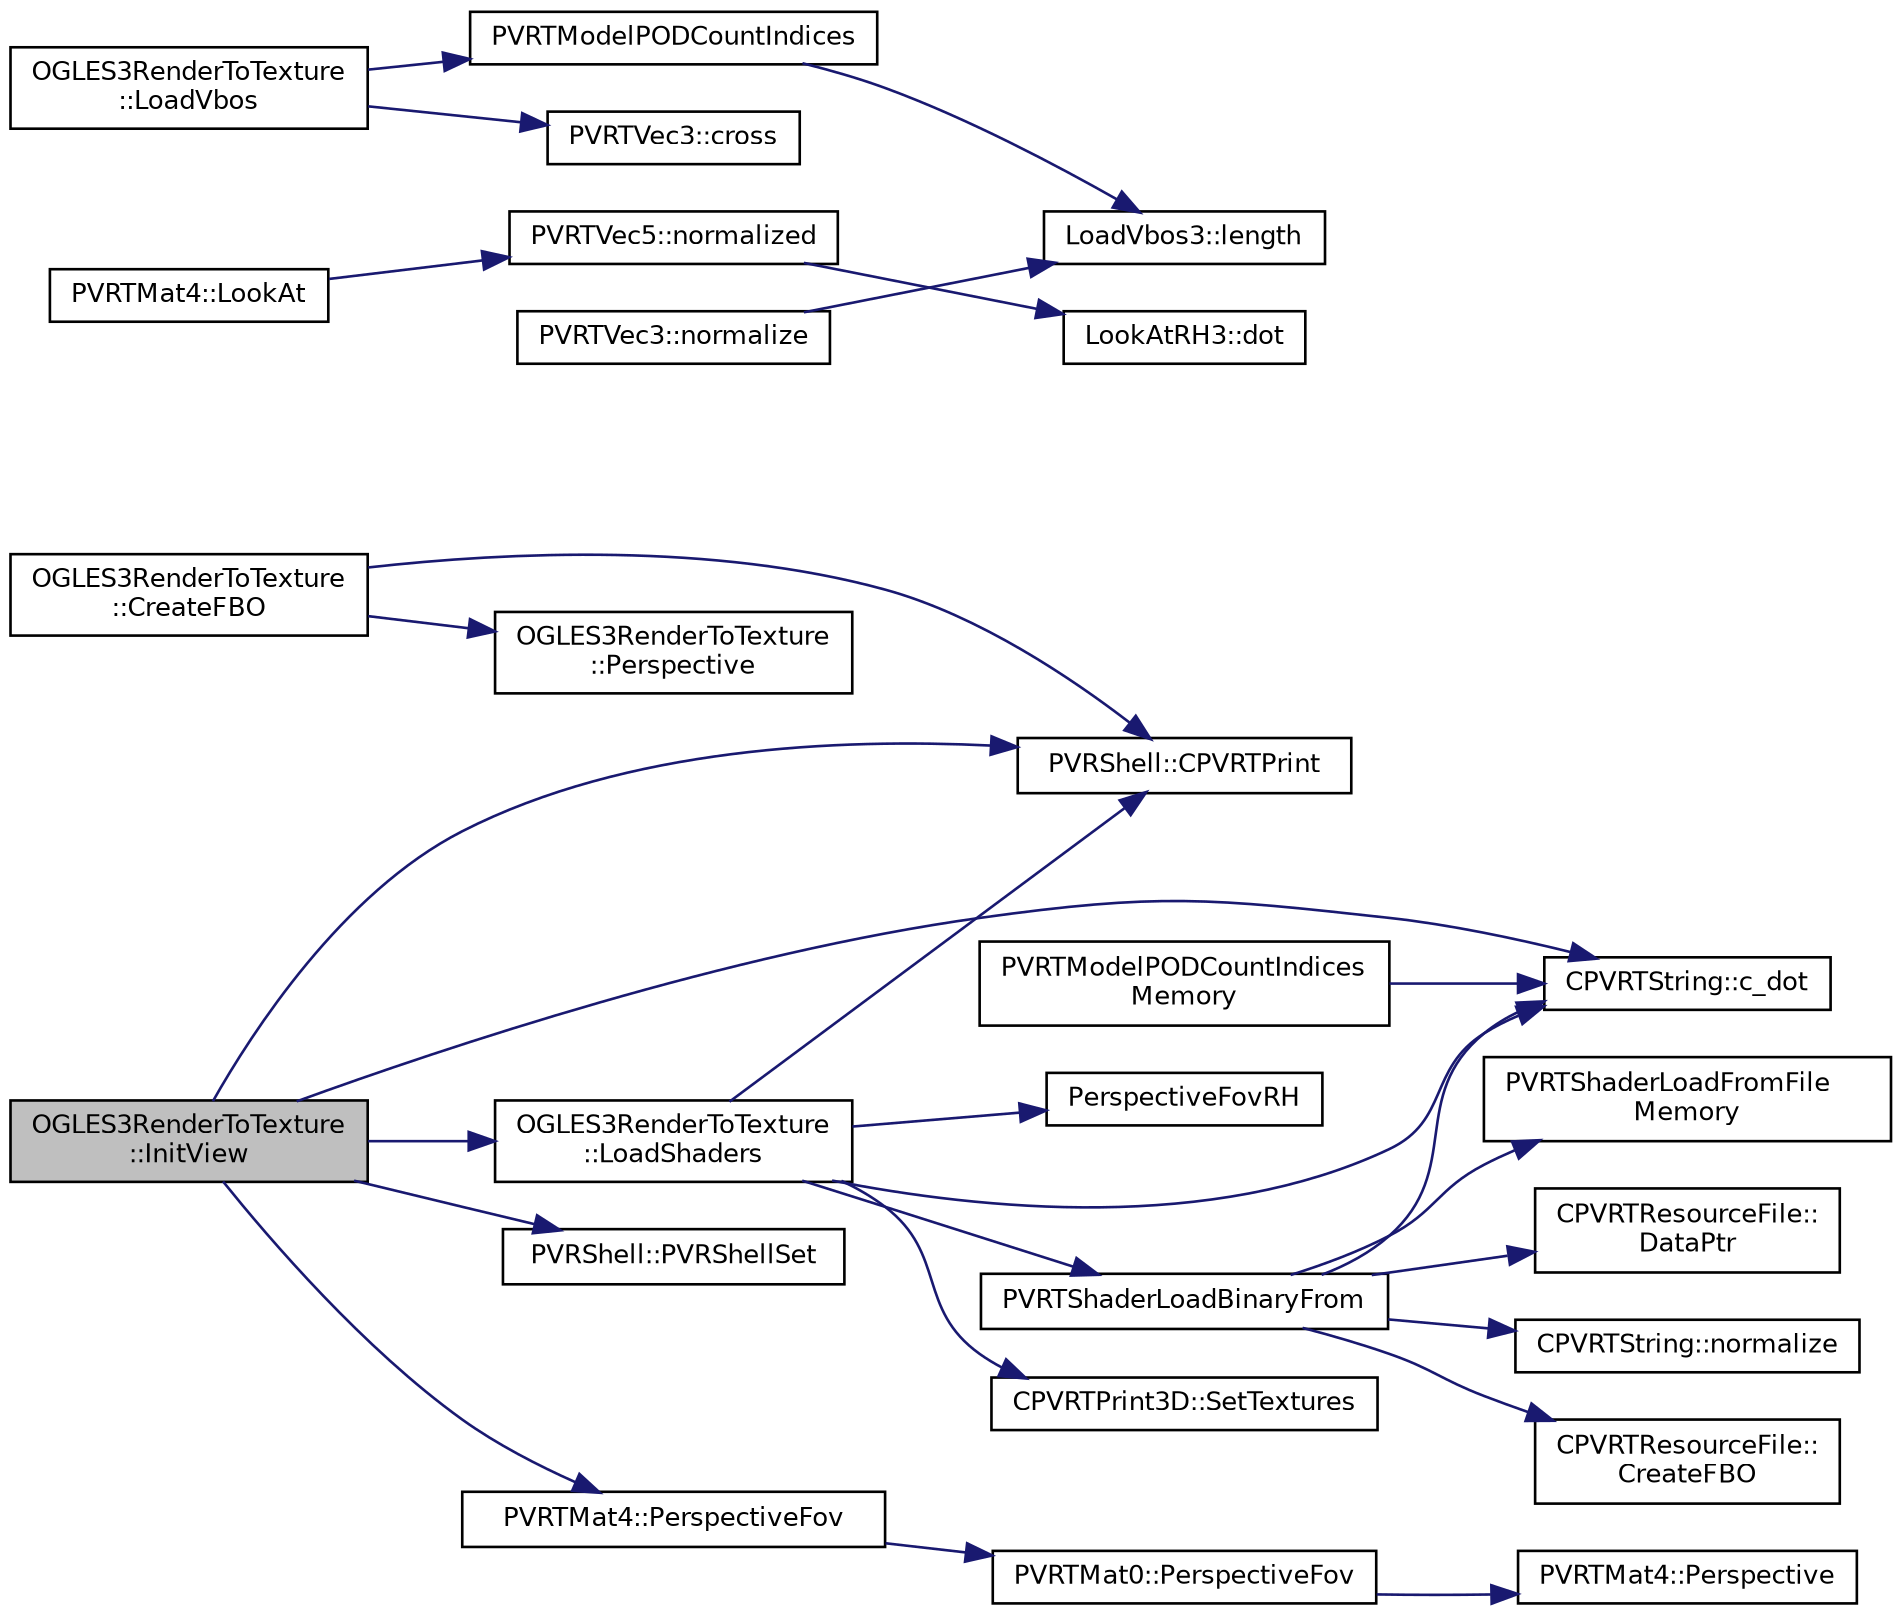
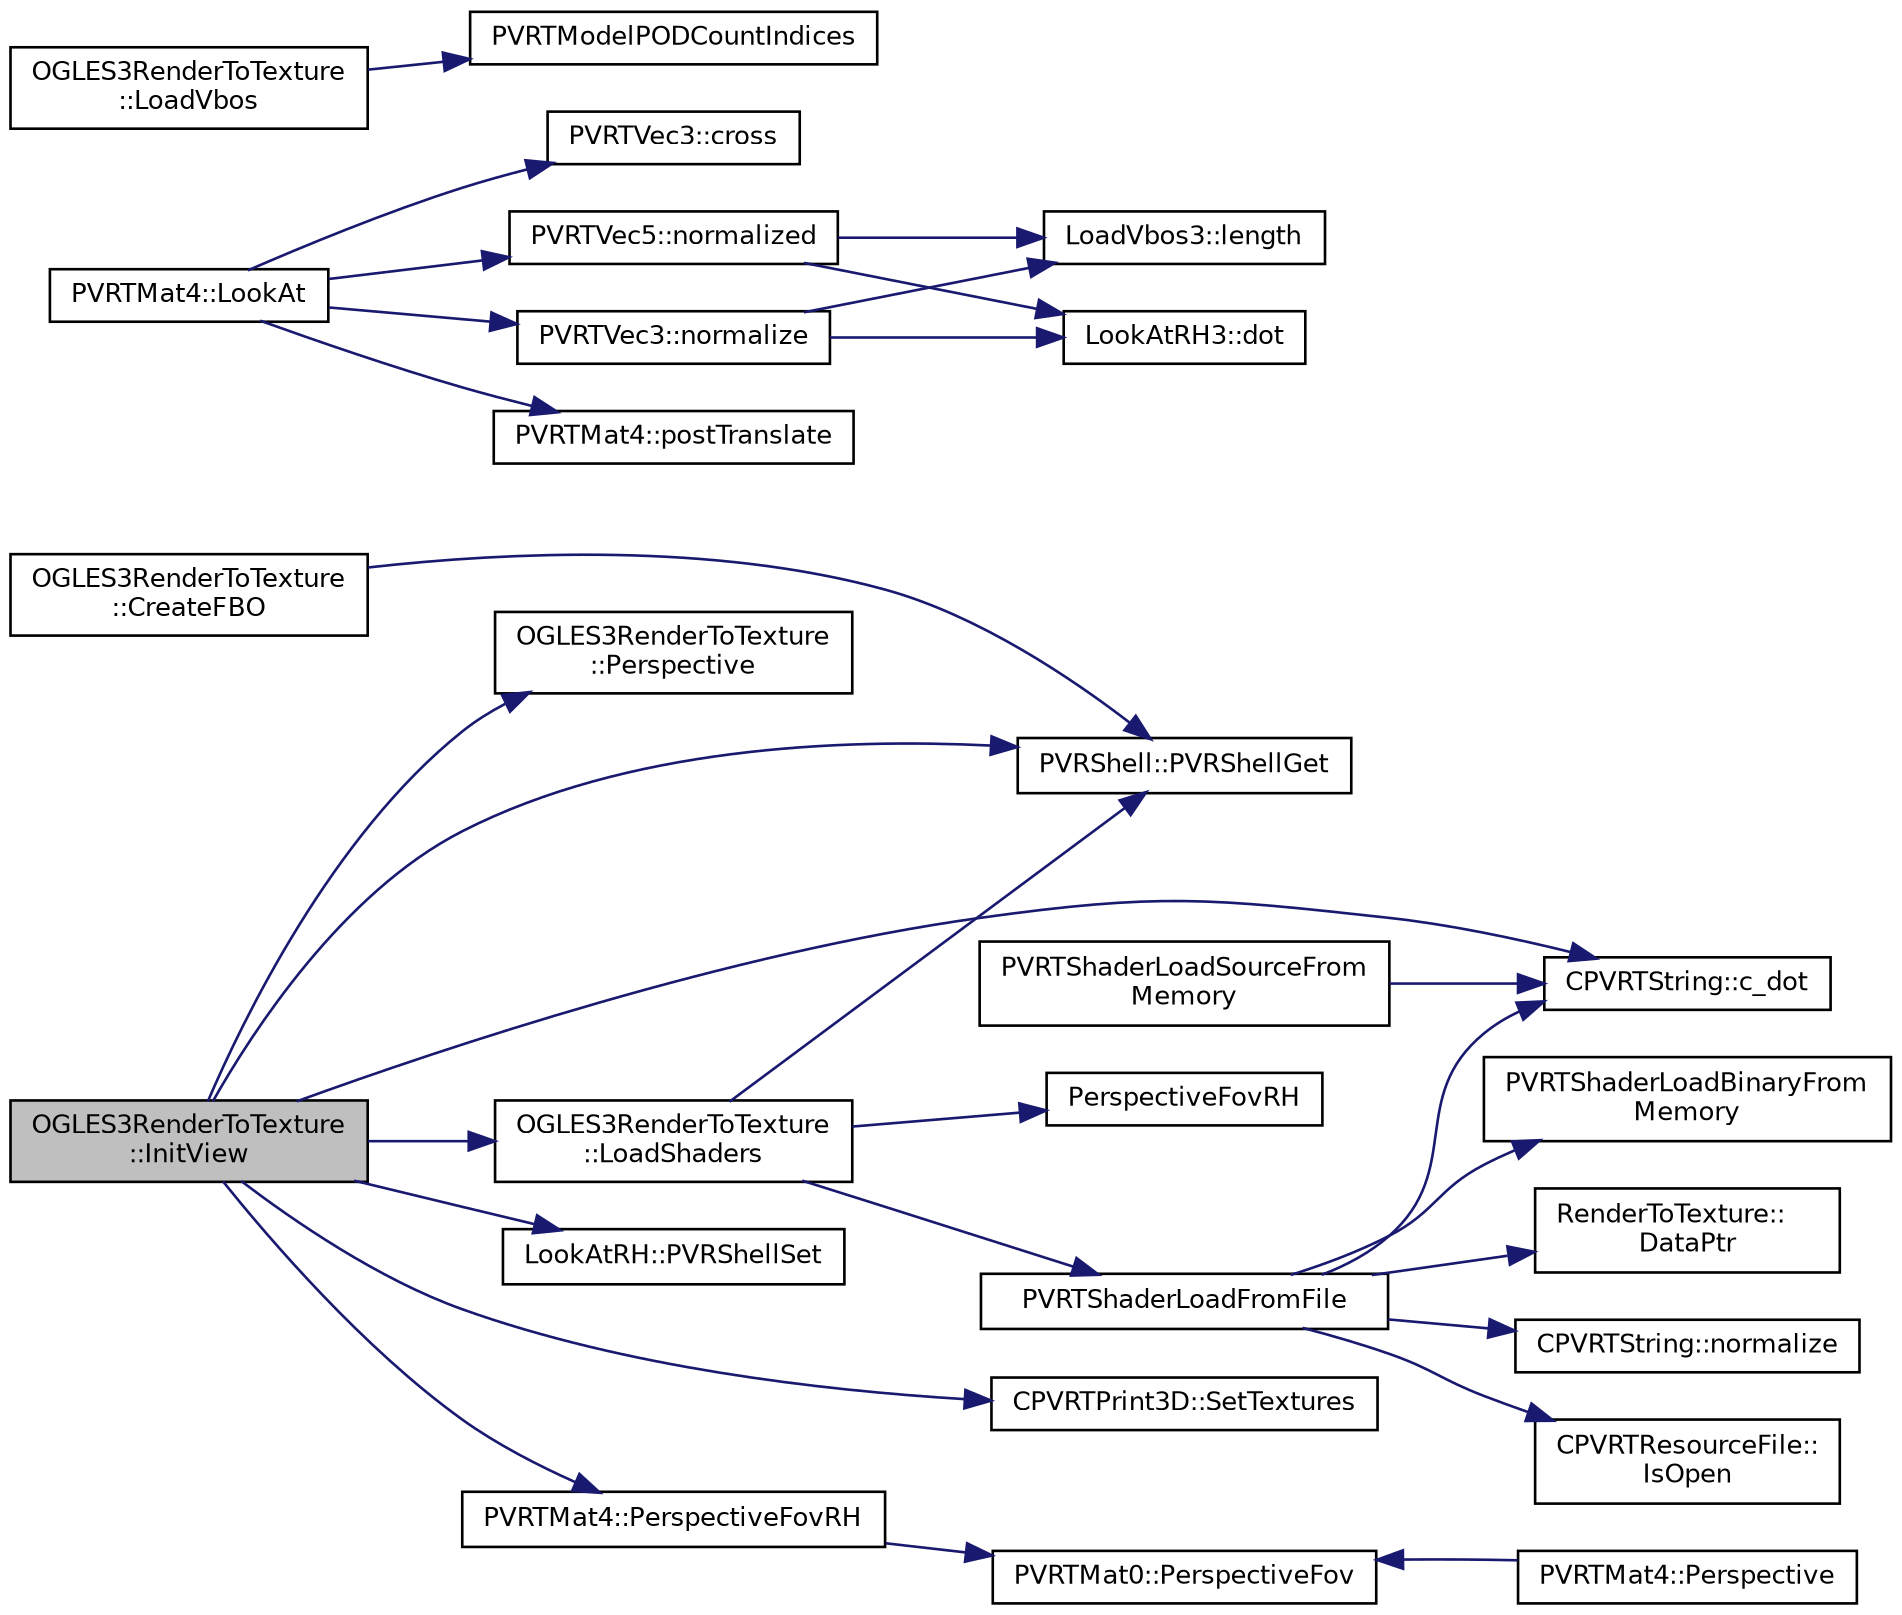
(445, 114) -> (386, 214)
(964, 121) -> (928, 238)
none -> (410, 315)
none -> (933, 337)
none -> (674, 437)
(418, 622) -> (329, 880)
(1185, 766) -> (1185, 766)
(1185, 984) -> (1185, 984)
(1687, 1099) -> (1687, 1099)
(1209, 1199) -> none
(1687, 1230) -> (1687, 1230)
(674, 1257) -> (674, 1257)
(928, 1269) -> (585, 1345)
(1185, 1301) -> (1185, 1301)
(1687, 1462) -> (1687, 1462)
(674, 1519) -> (674, 1519)
(1434, 1595) -> (1460, 1559)
